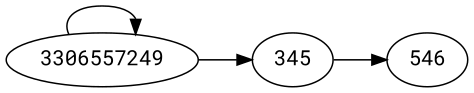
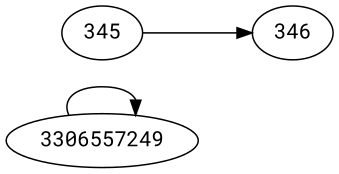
(218, 60) -> none
(427, 60) -> (293, 33)
